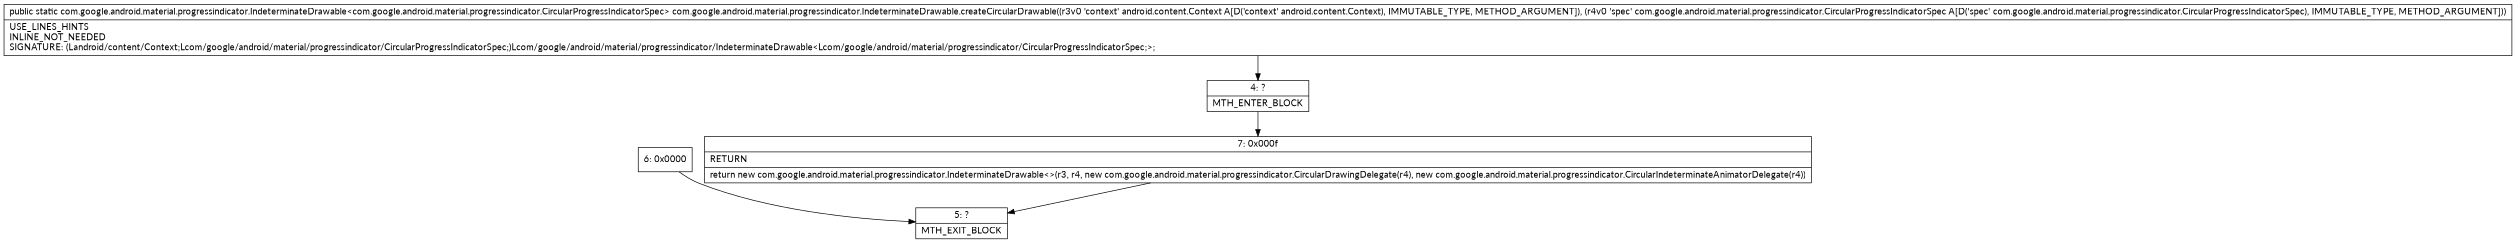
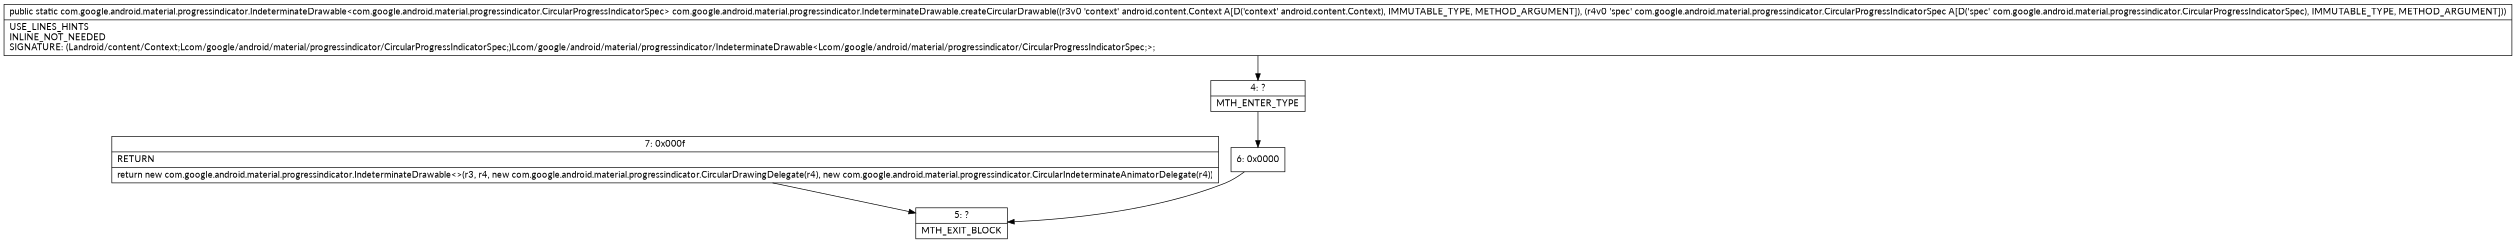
(1258, 103) -> (1258, 103)
(1258, 121) -> (1258, 126)
